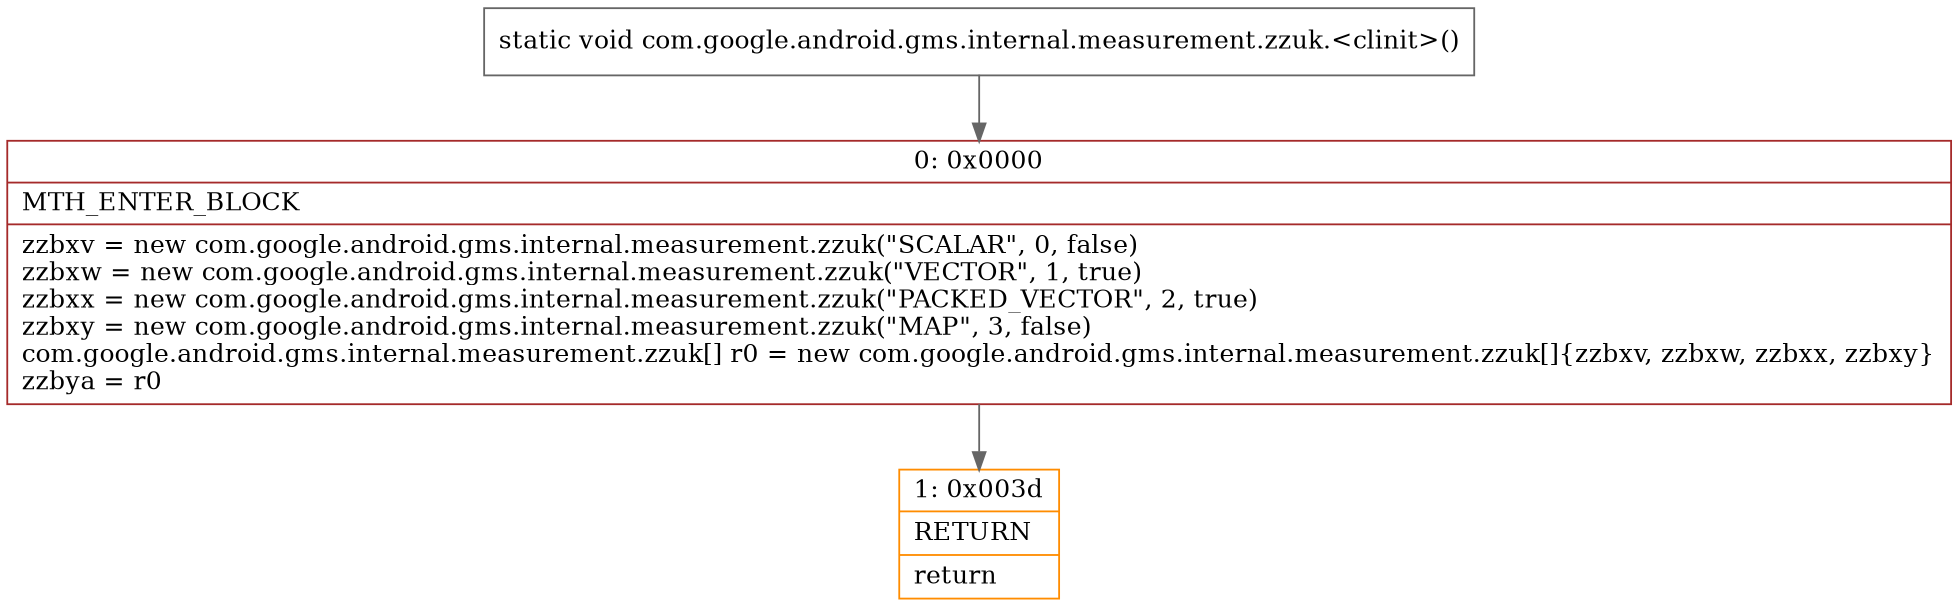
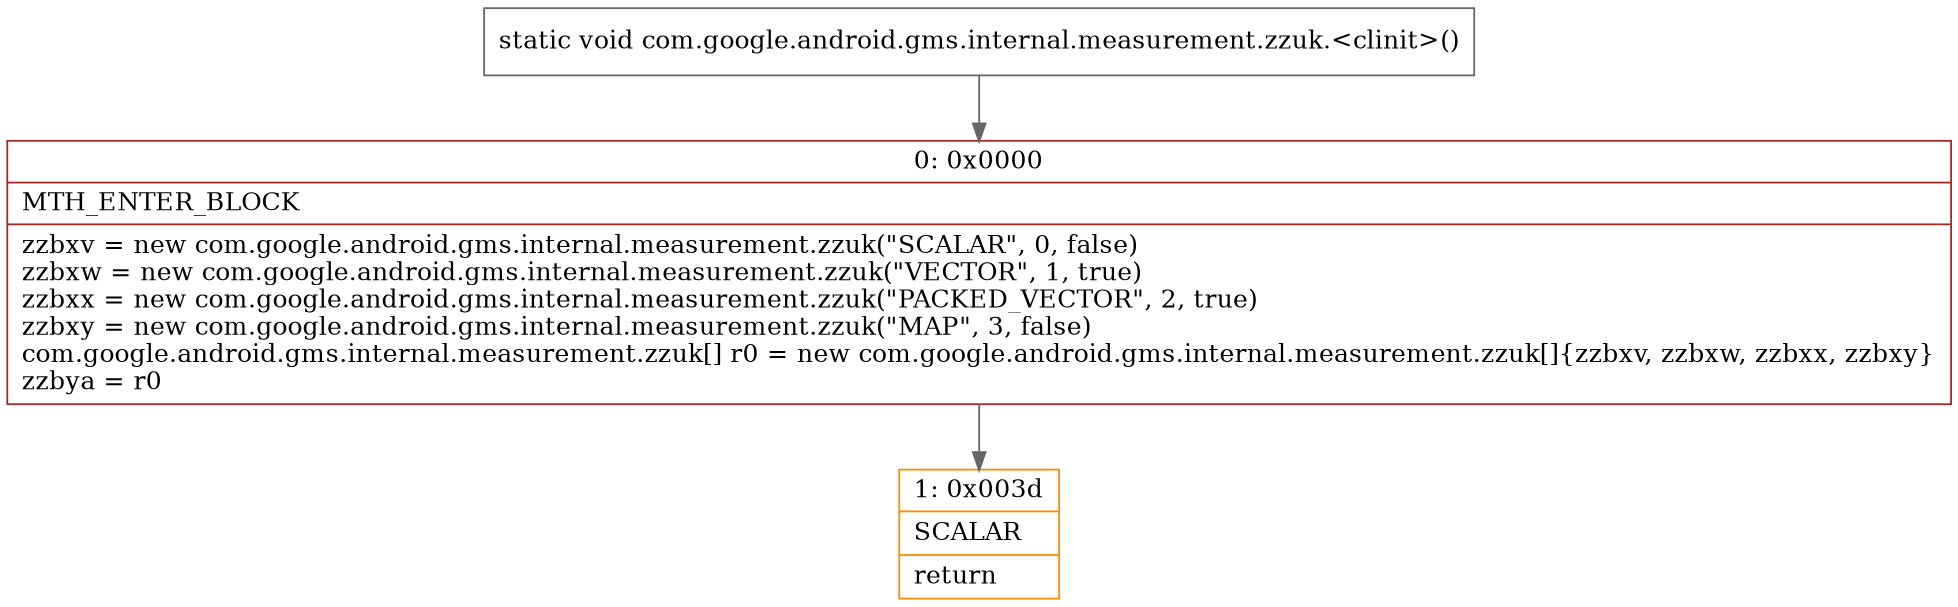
(973, 532) -> (968, 532)
